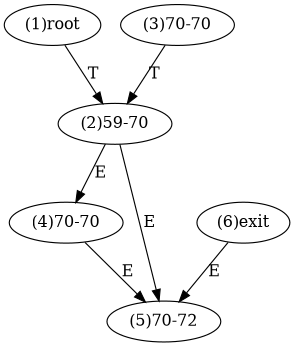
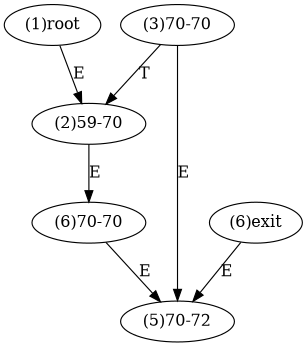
(93, 74) -> (79, 74)
(138, 217) -> (178, 168)
(66, 223) -> (89, 223)
